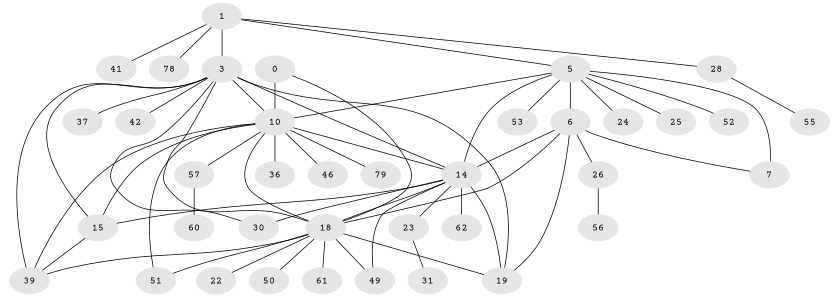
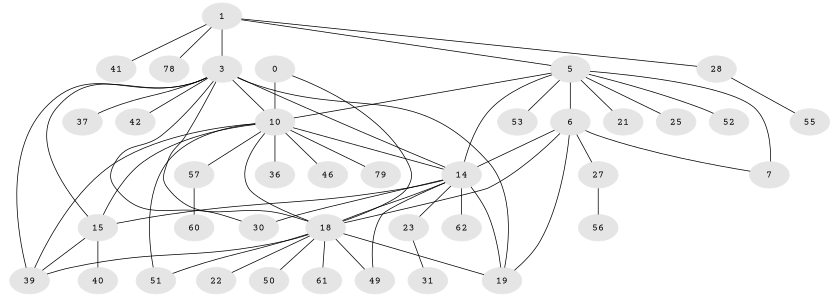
(623, 122) -> (623, 122)
(598, 175) -> (598, 175)
none -> (98, 281)
